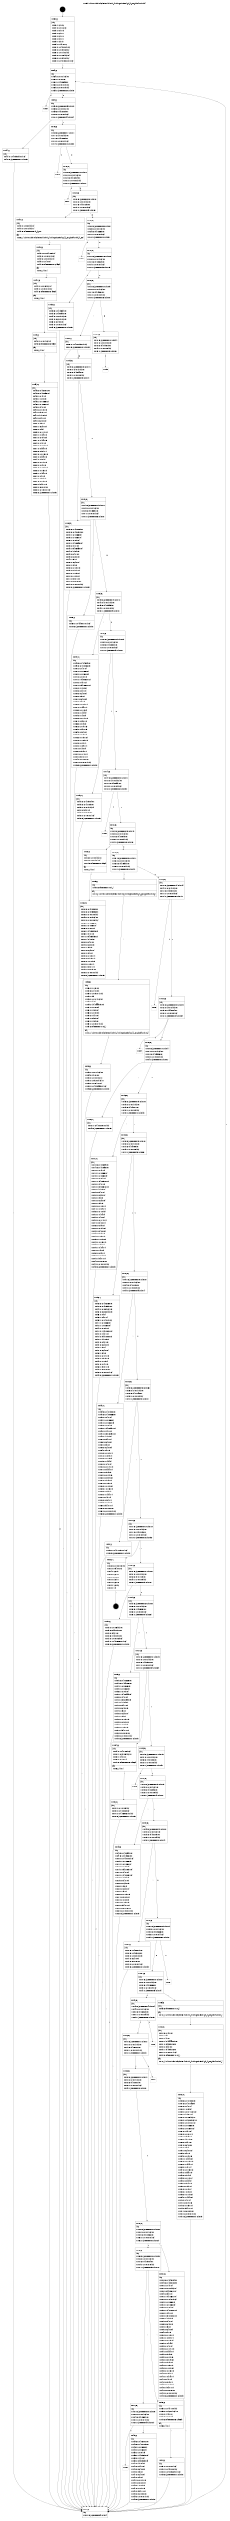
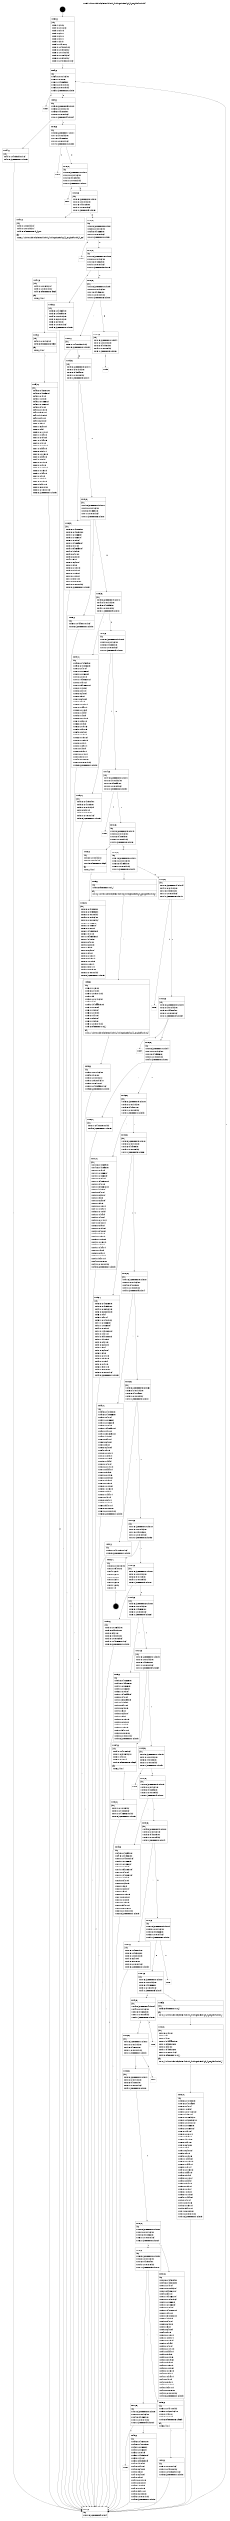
(48, 259) -> none
